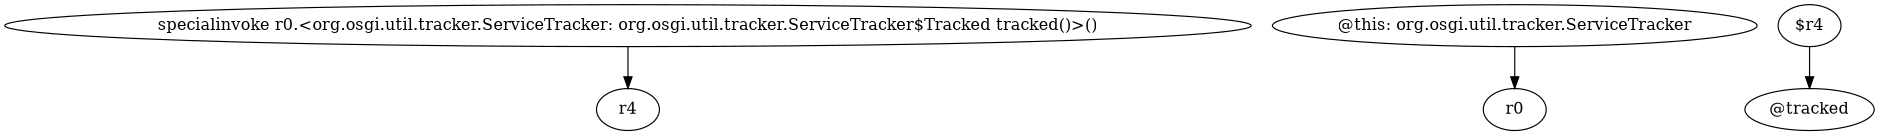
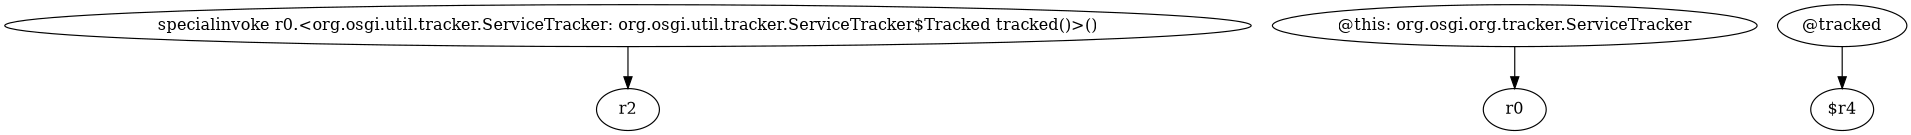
(1515, 26) -> (1515, 26)
(1810, 62) -> (1842, 62)
(628, 110) -> (628, 110)
